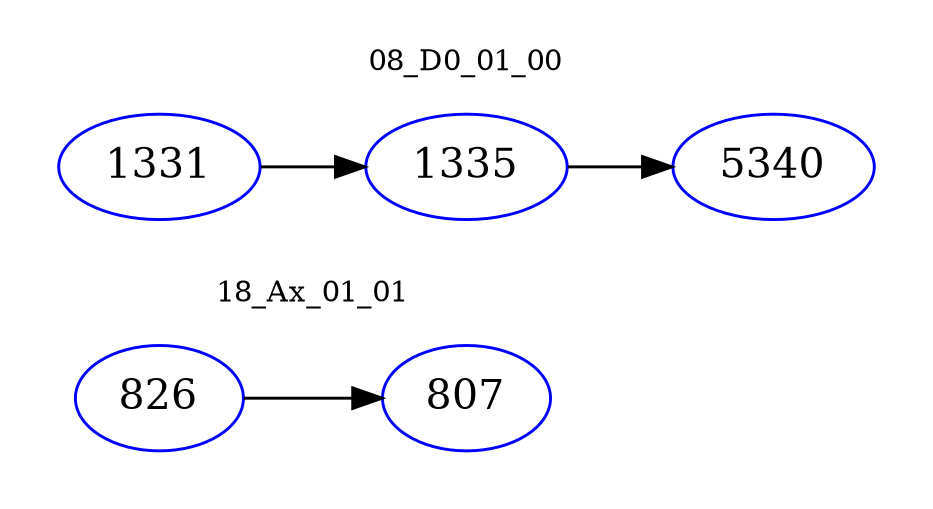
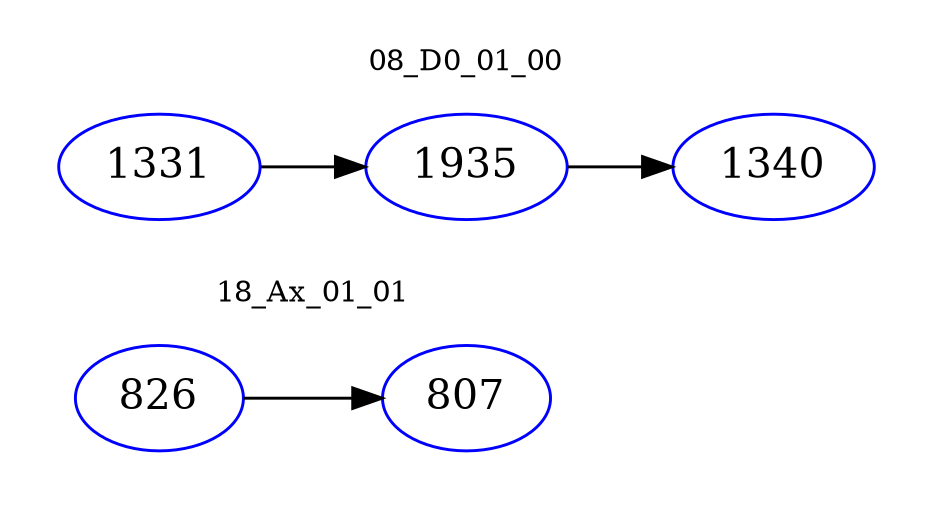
(467, 167) -> (467, 167)
(774, 167) -> (774, 167)
